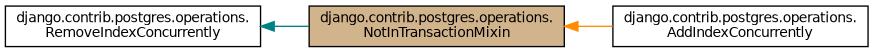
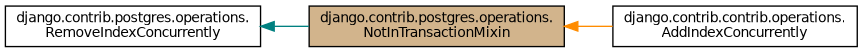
(740, 26) -> (735, 26)
